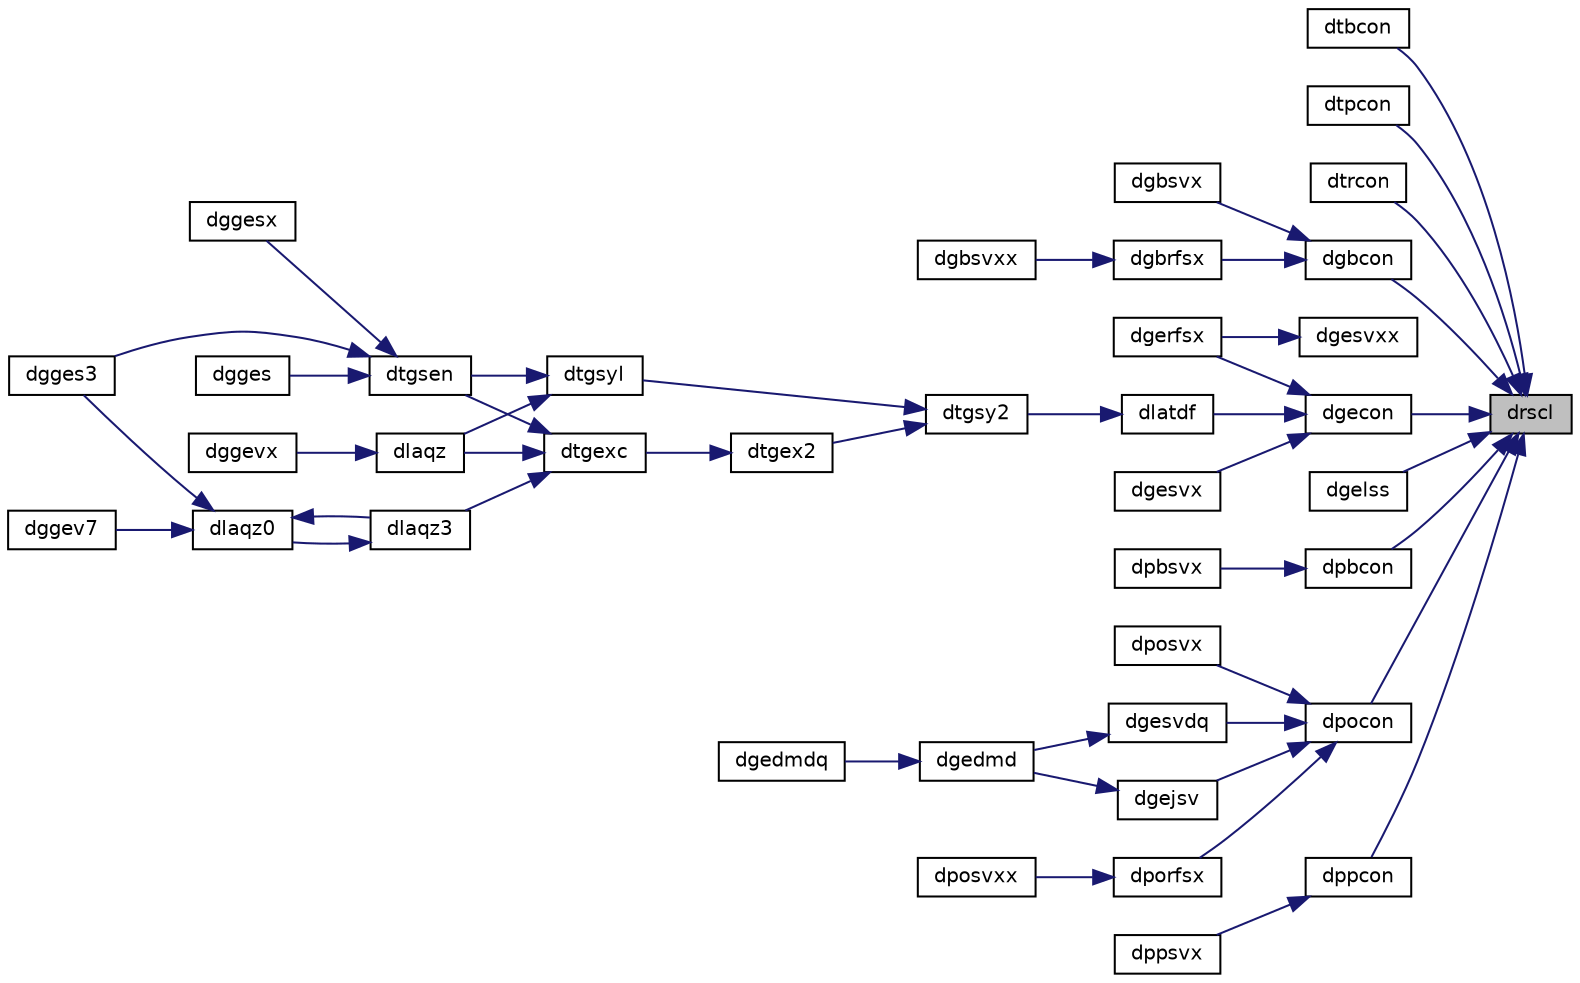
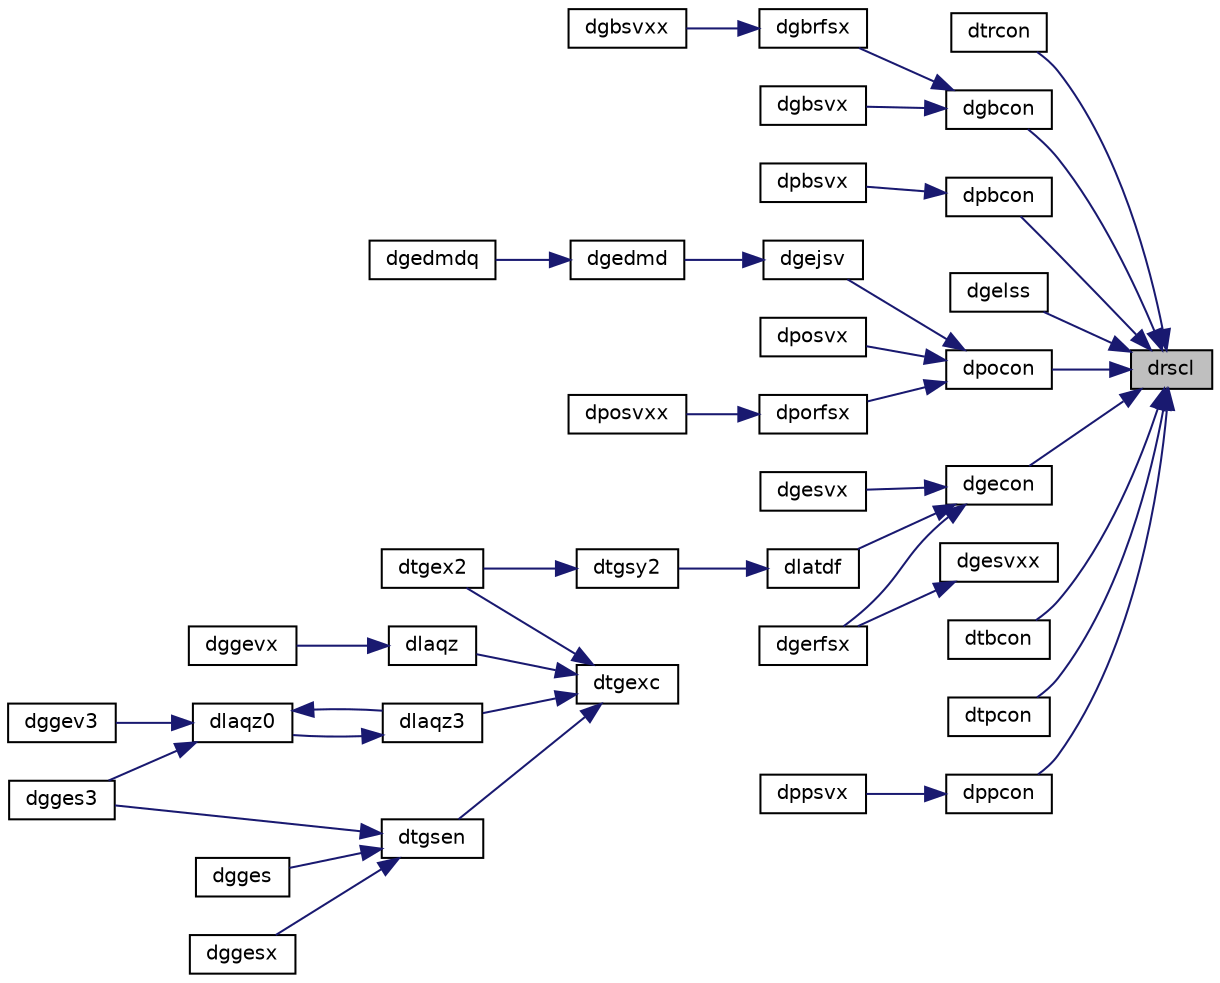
(595, 376) -> none
(678, 453) -> (521, 621)
(62, 530) -> (62, 723)
(1168, 723) -> none
